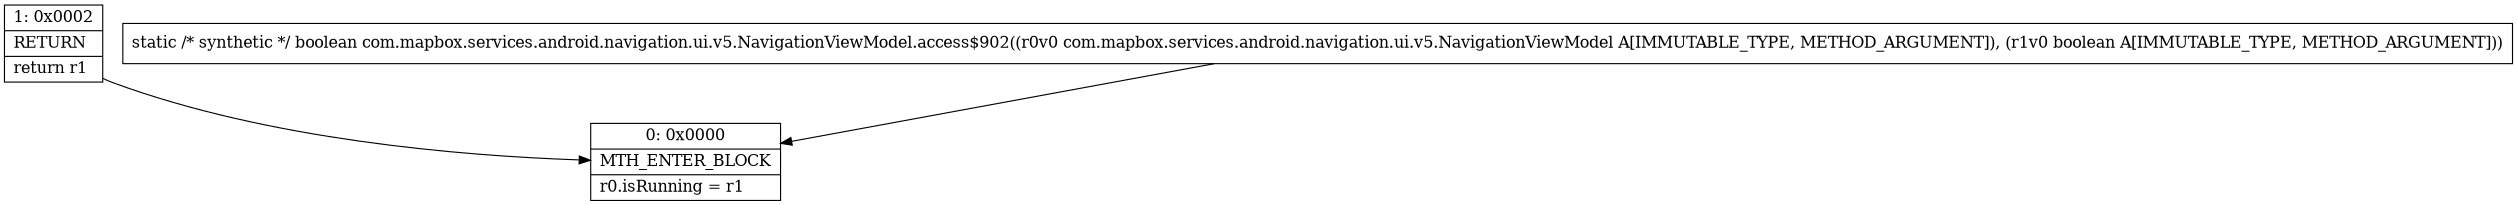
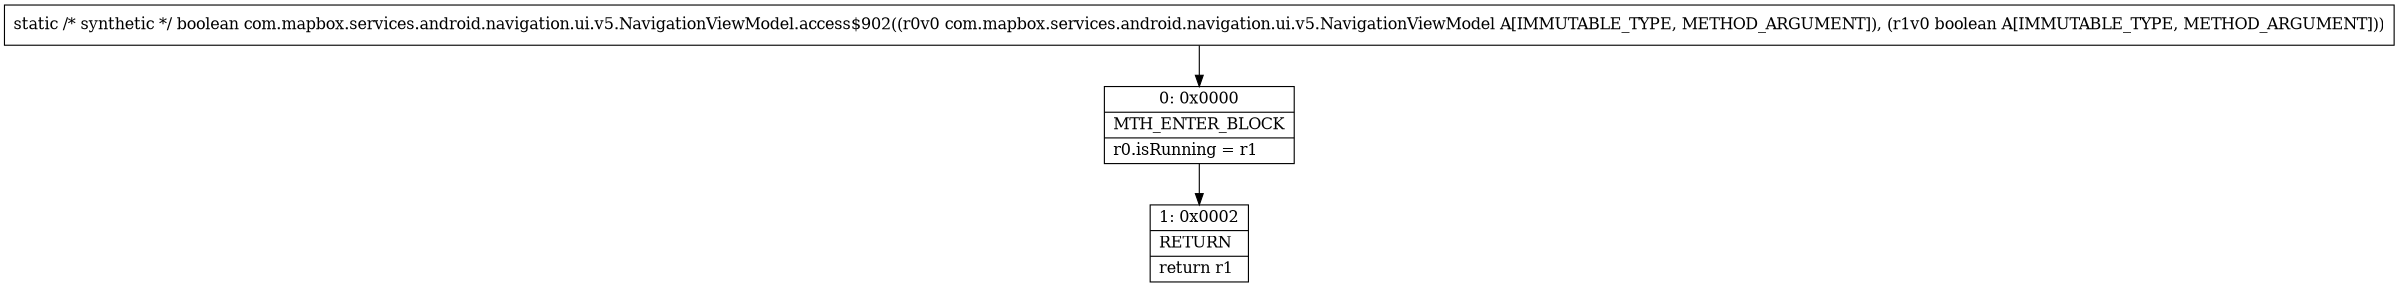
(338, 138) -> (1199, 179)
